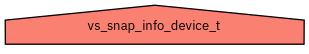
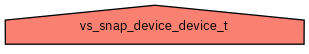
(155, 27) -> (155, 27)
